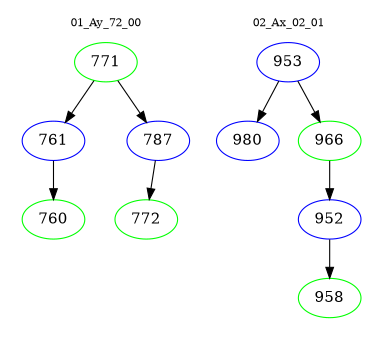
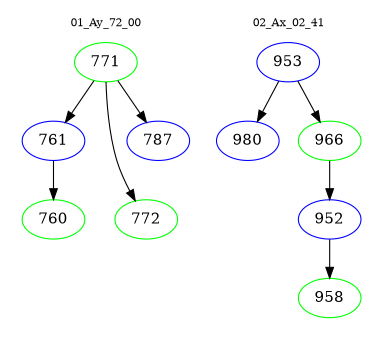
(289, 23) -> (289, 23)
(153, 174) -> (112, 138)
